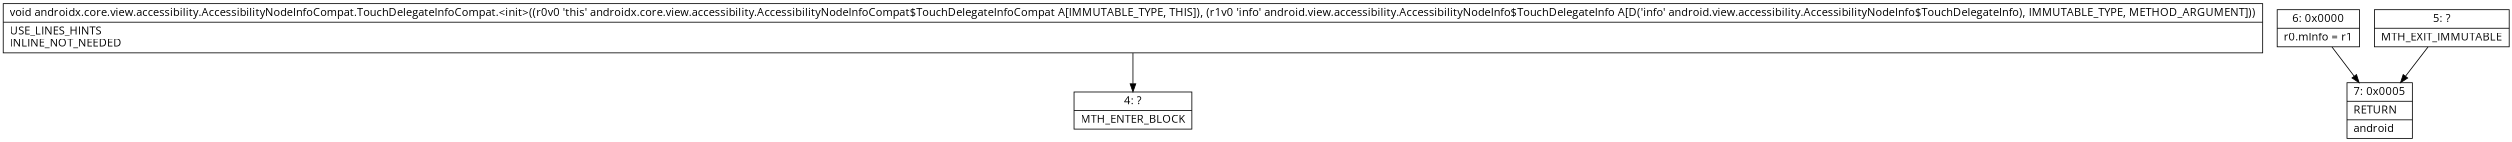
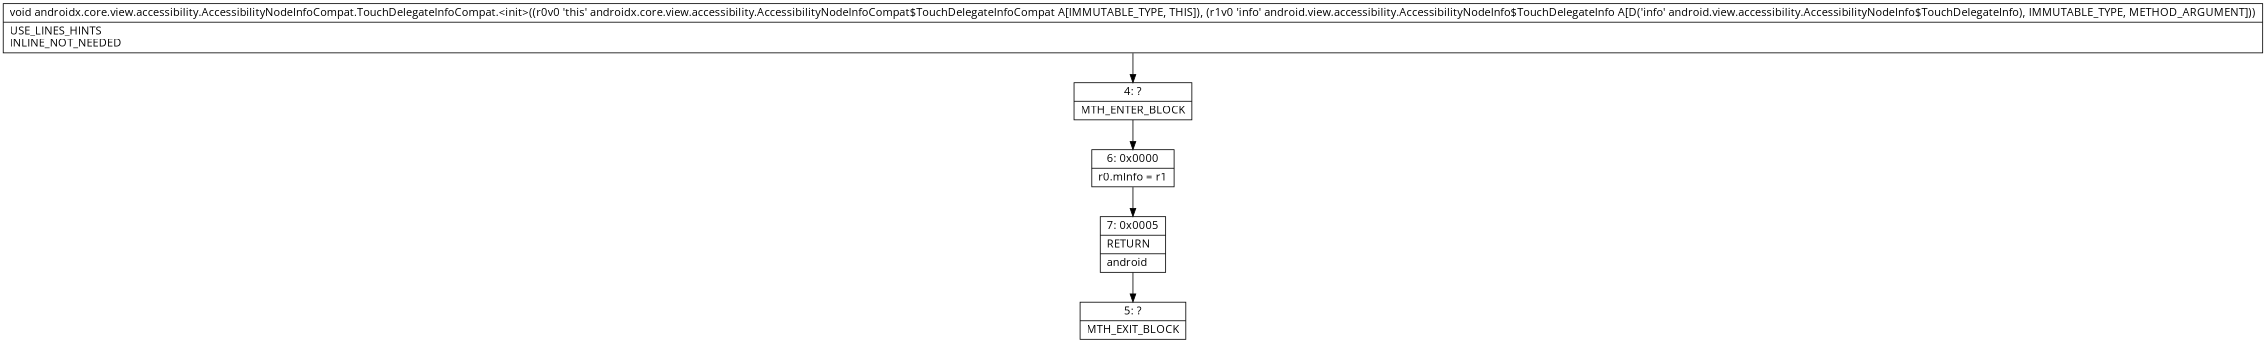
(2442, 37) -> (1133, 330)
(2417, 62) -> (1133, 283)
none -> (1133, 131)
